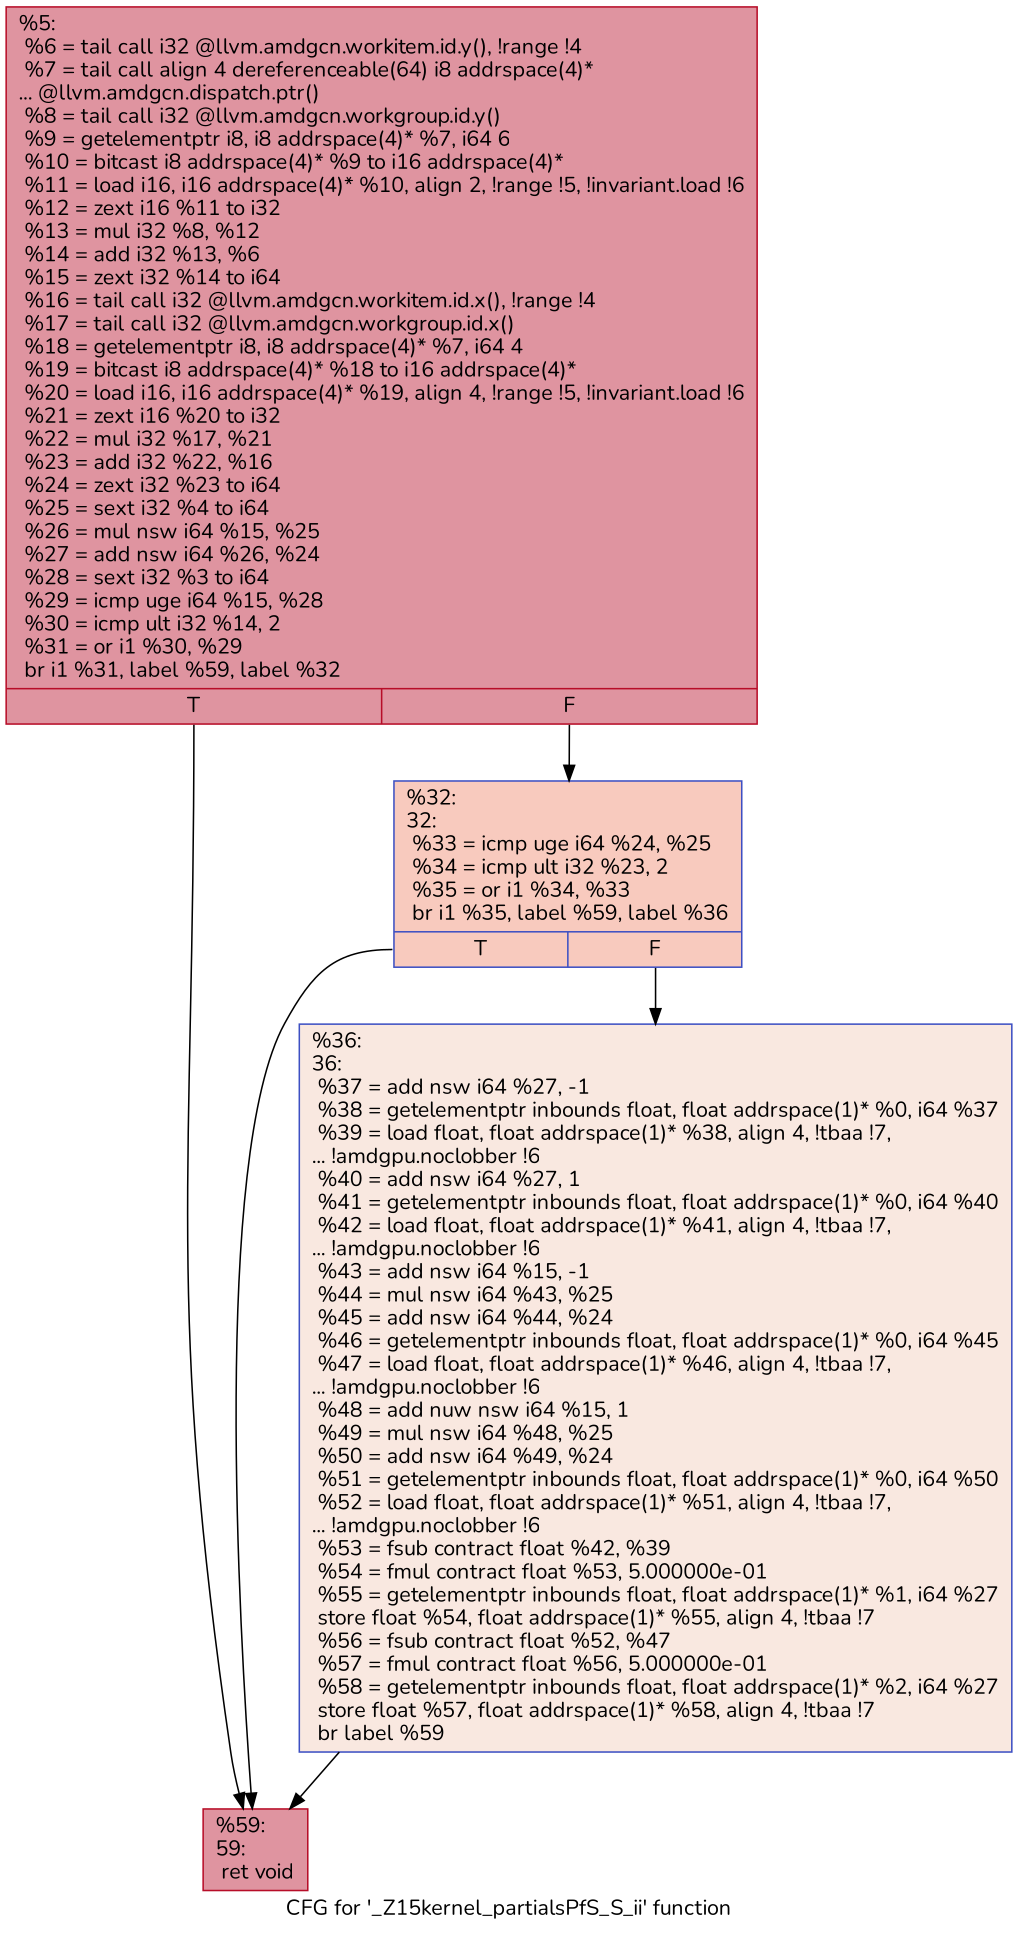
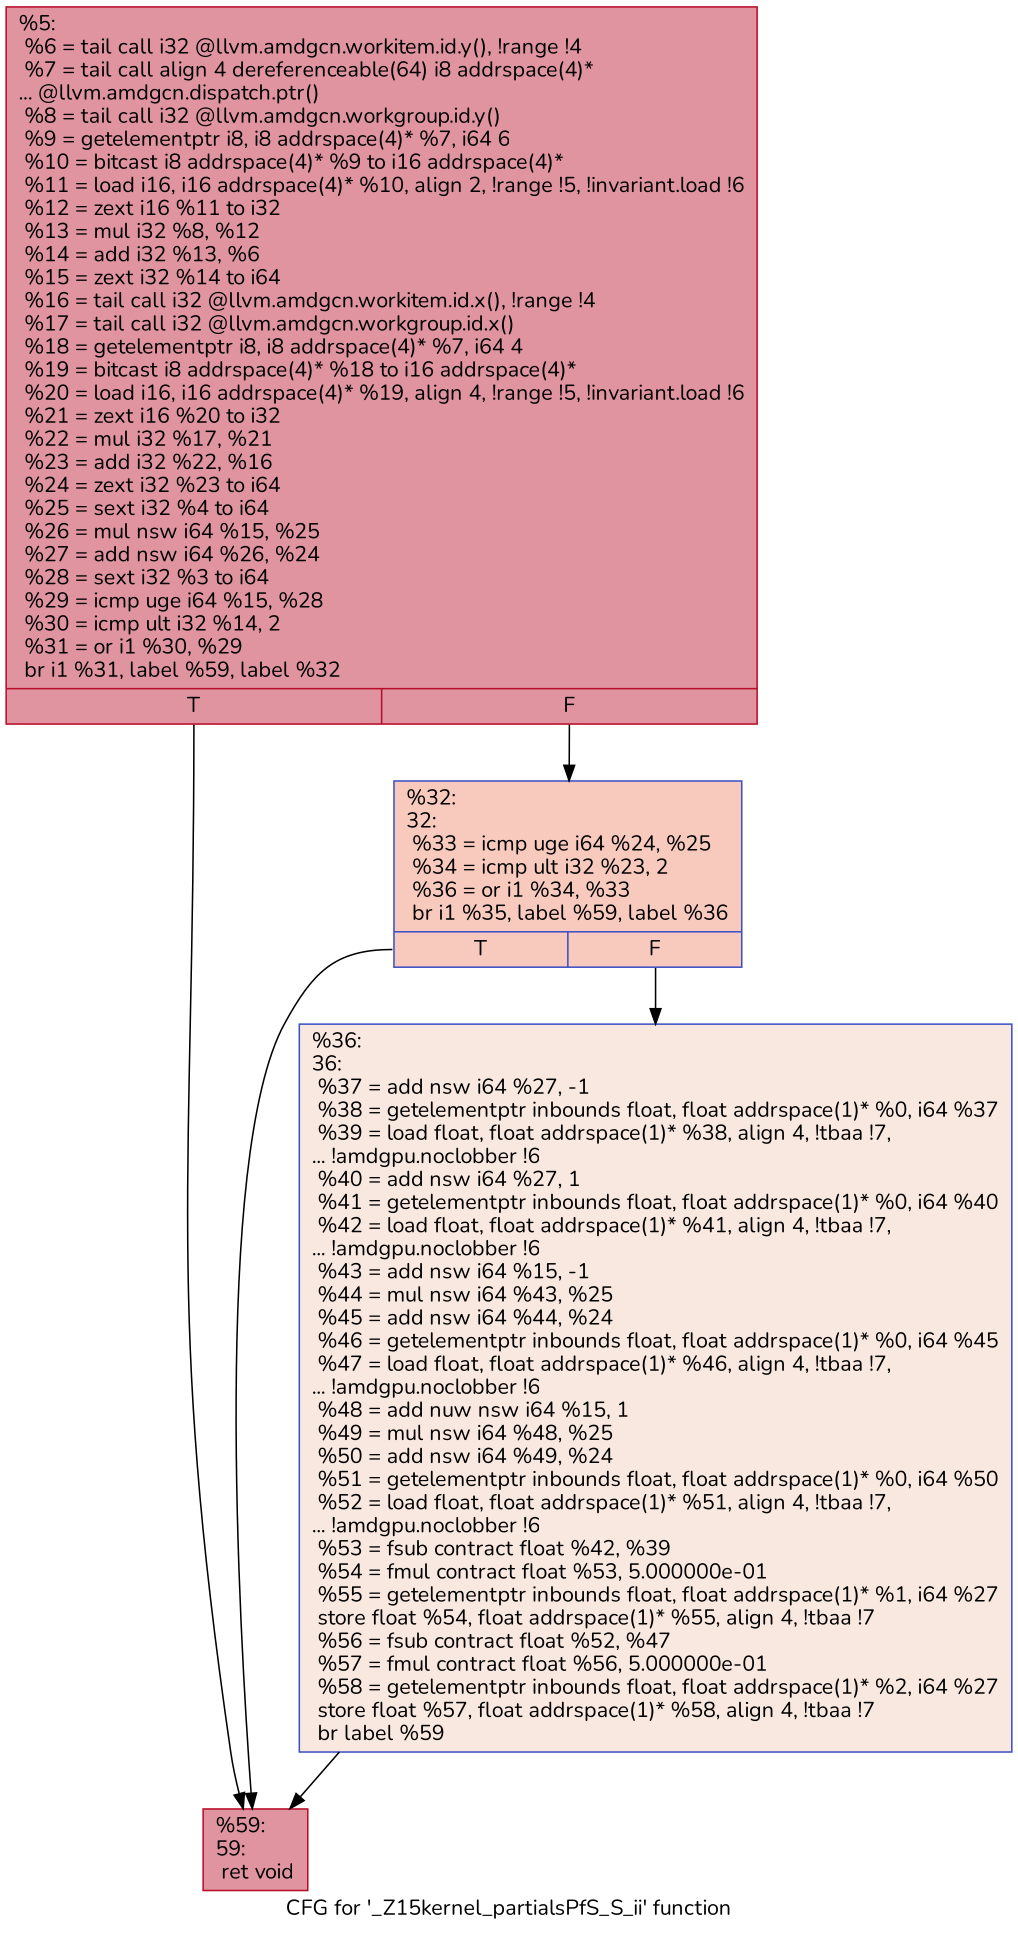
(519, 890) -> (519, 890)
